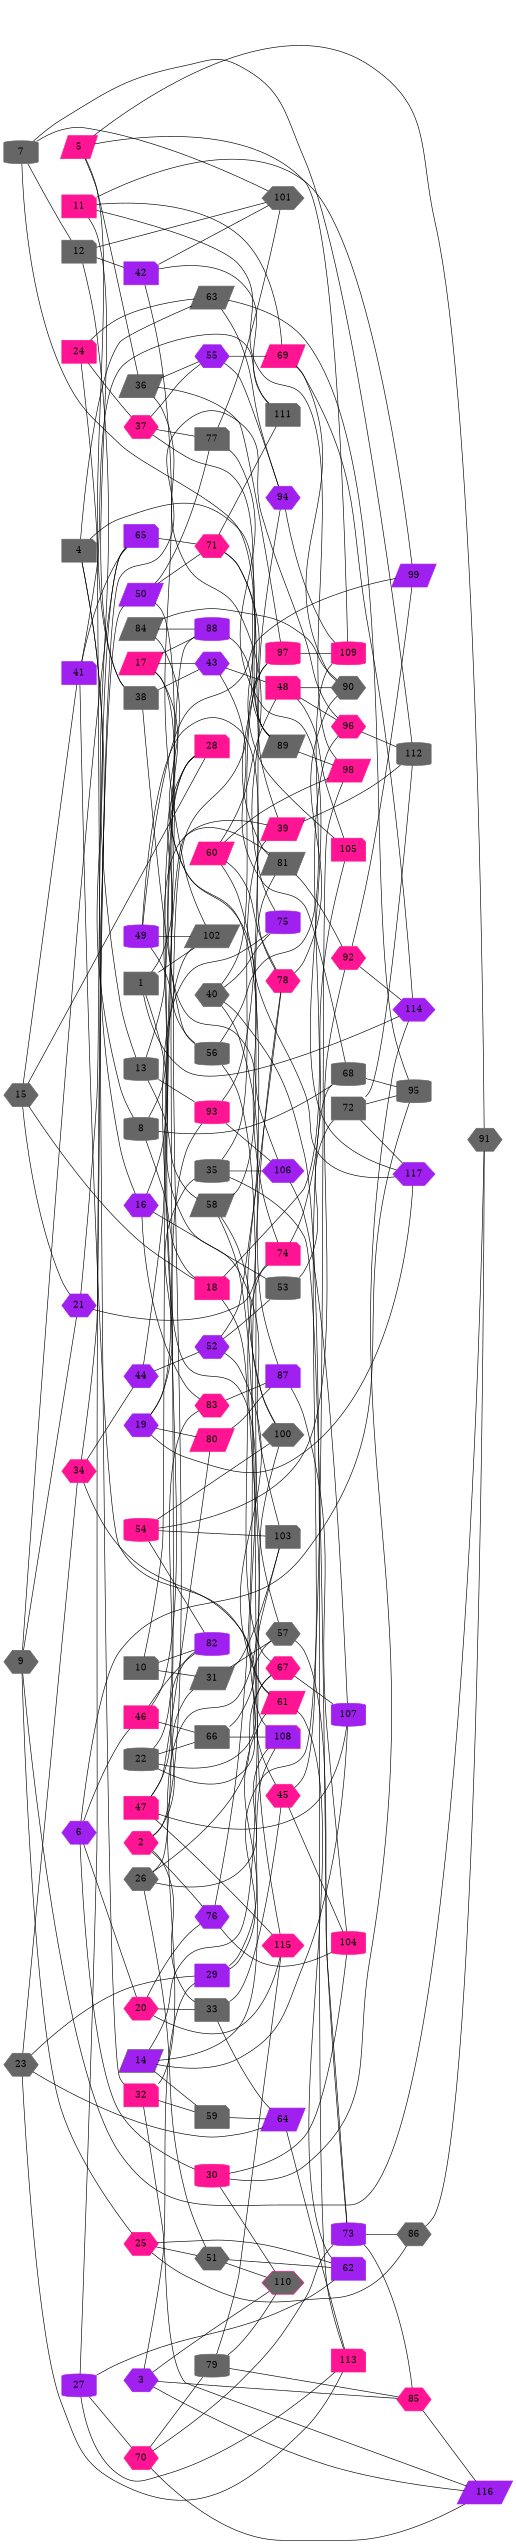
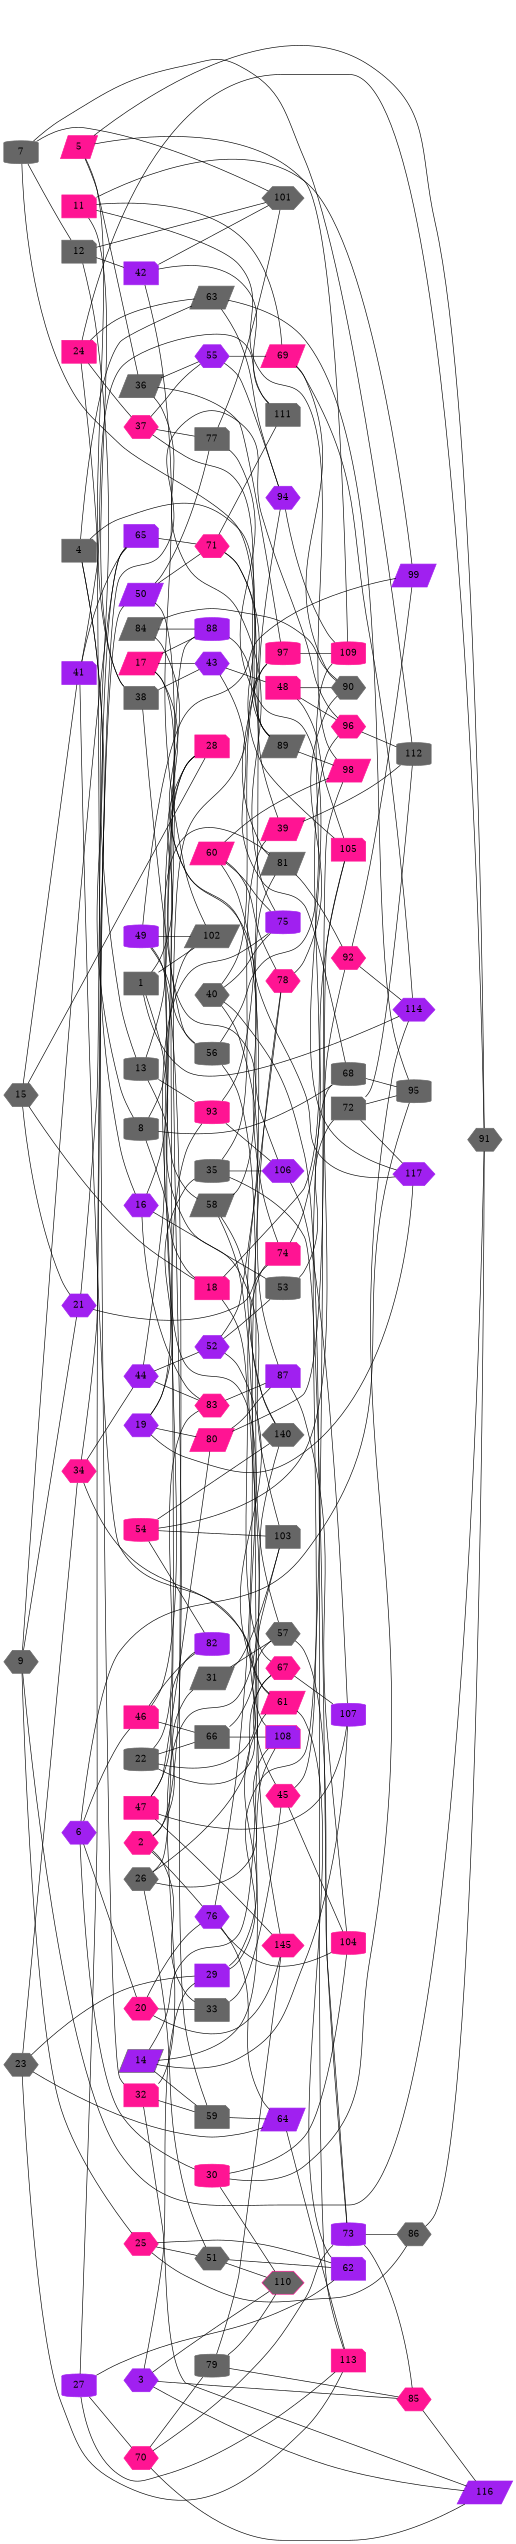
none -> (441, 380)
(233, 725) -> (179, 1759)
(251, 768) -> (249, 886)
none -> (323, 1168)
none -> (169, 1388)
(283, 1435) -> (283, 1435)
(141, 1668) -> none
(283, 1946) -> (283, 1946)
(241, 2067) -> (248, 2028)
